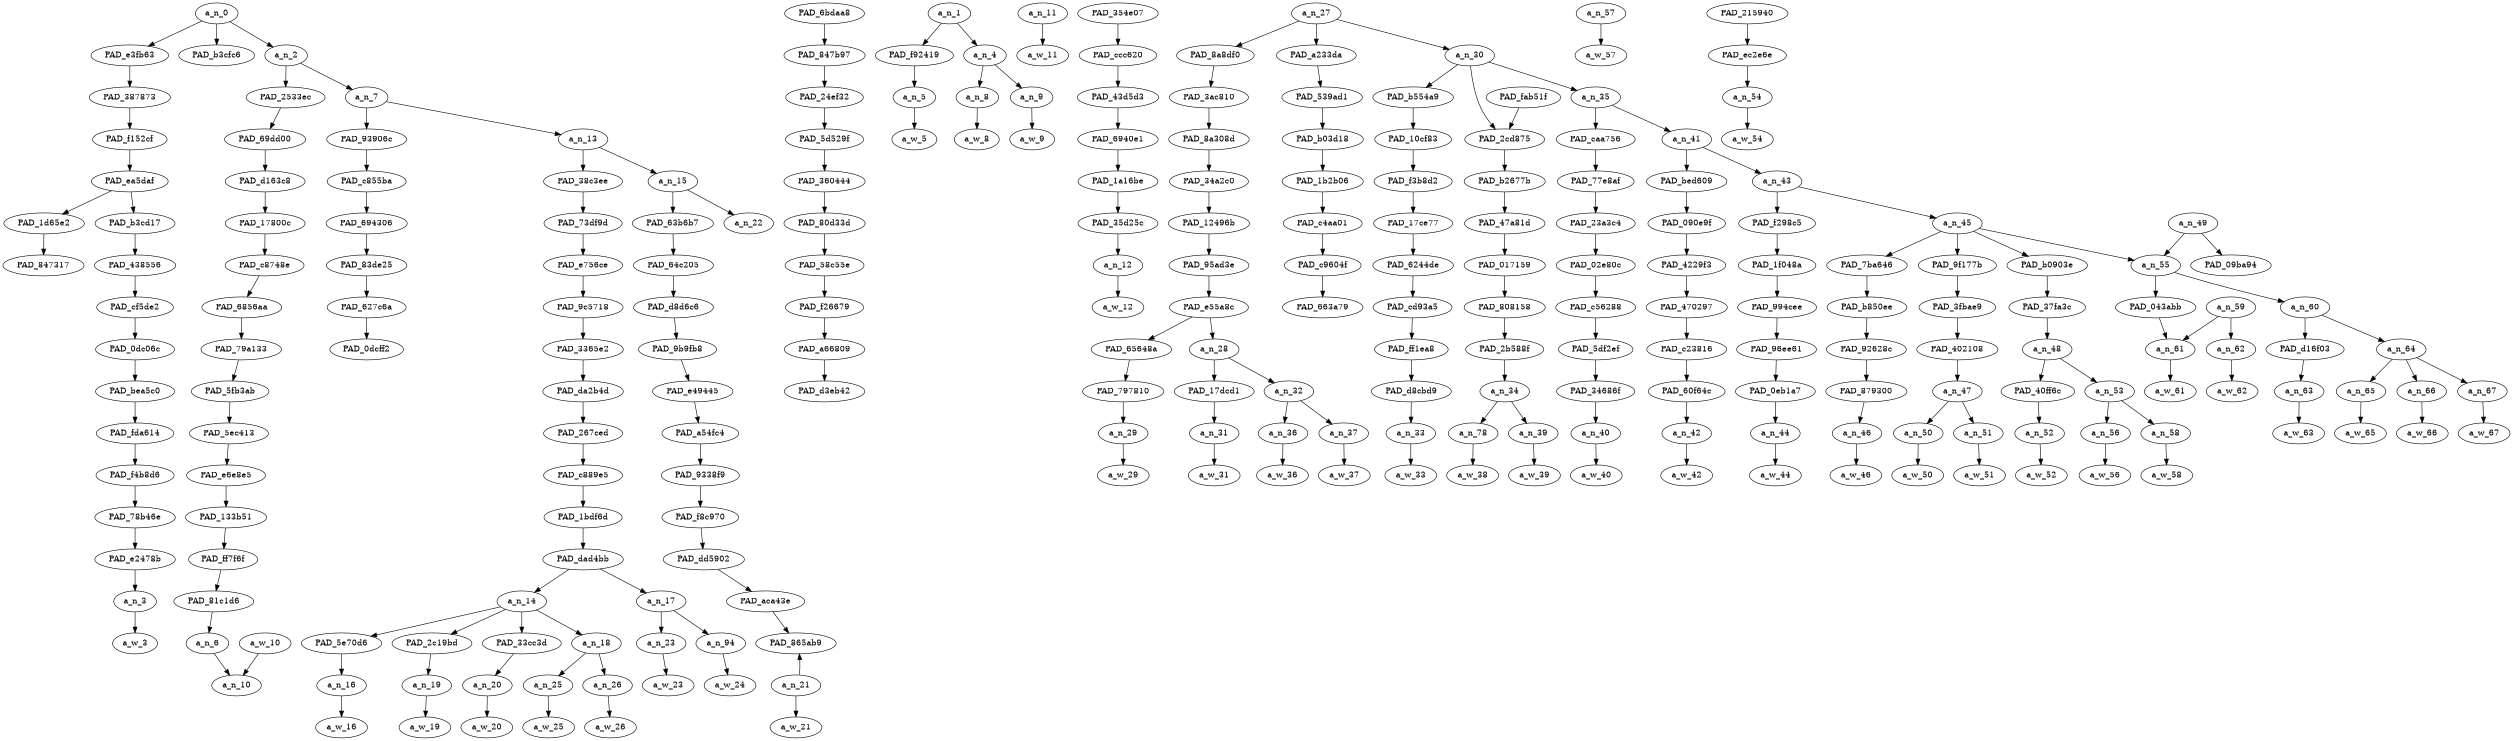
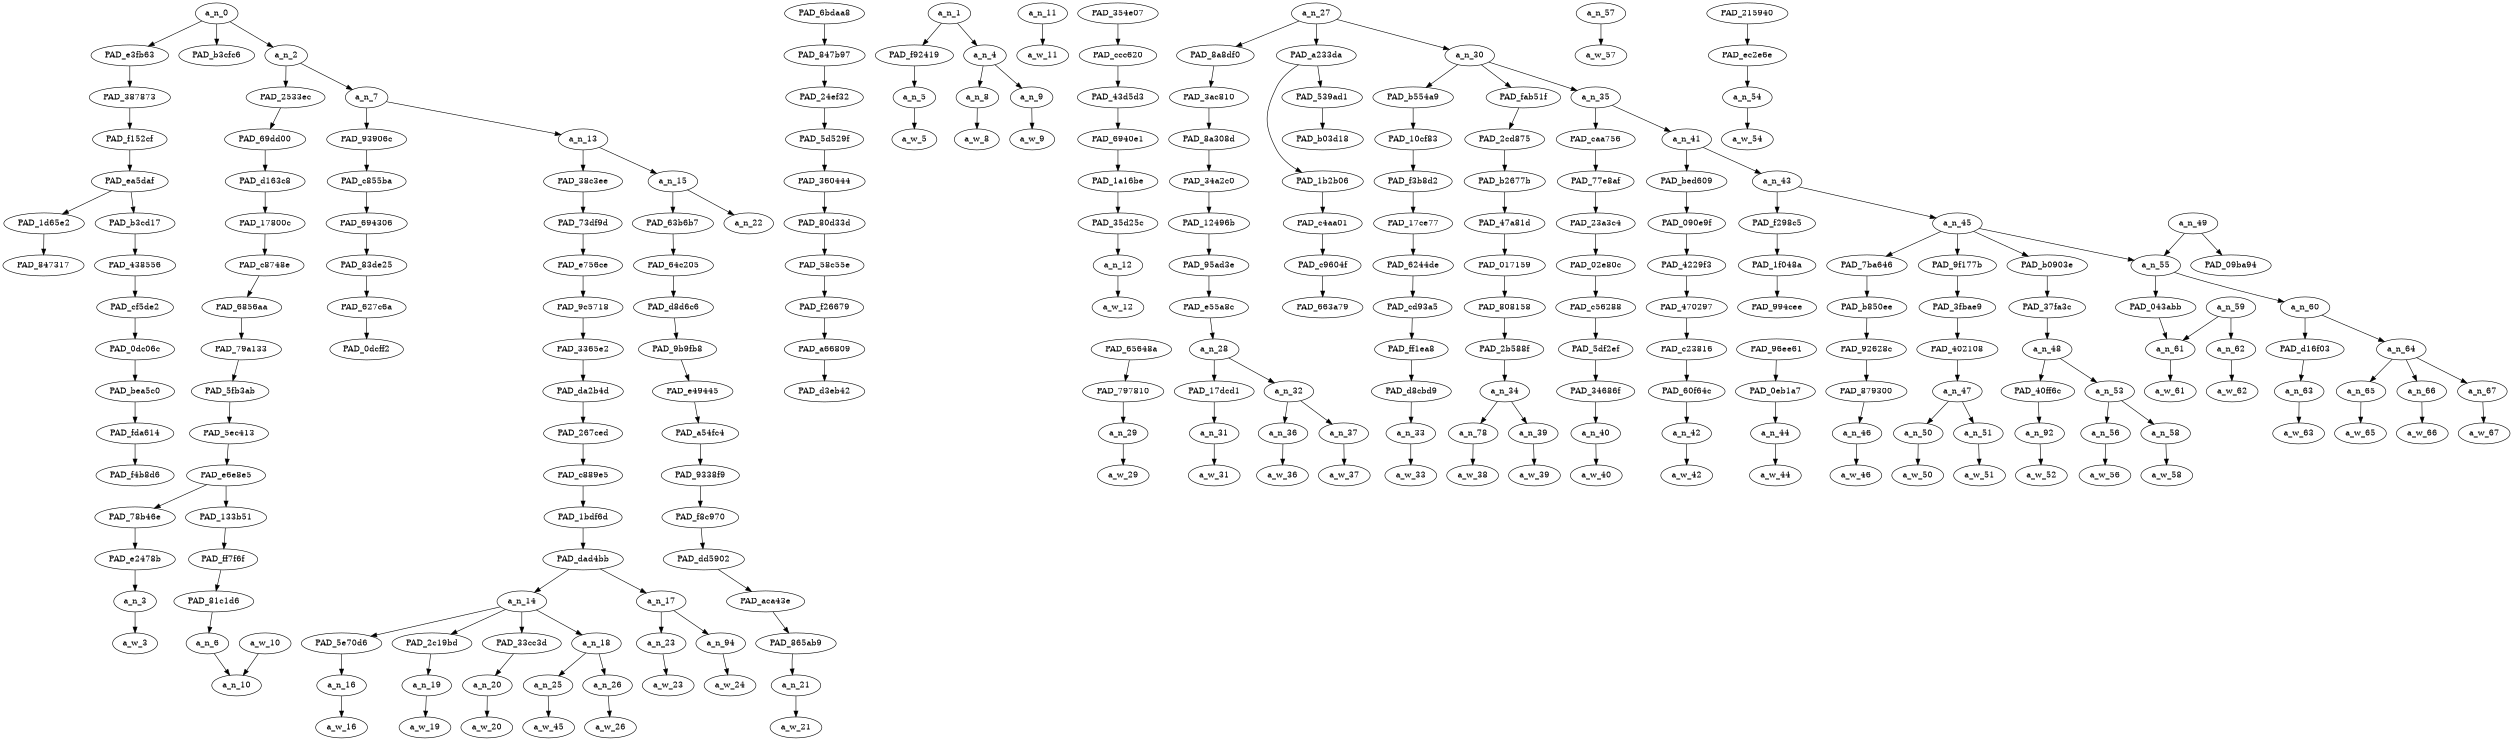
(1477, 97) -> (1494, 74)
(1323, 158) -> (1267, 117)
(1777, 326) -> none
(1173, 327) -> none
(2040, 433) -> (2040, 433)
(135, 494) -> (183, 495)
(800, 667) -> (792, 661)
(549, 727) -> (549, 727)
